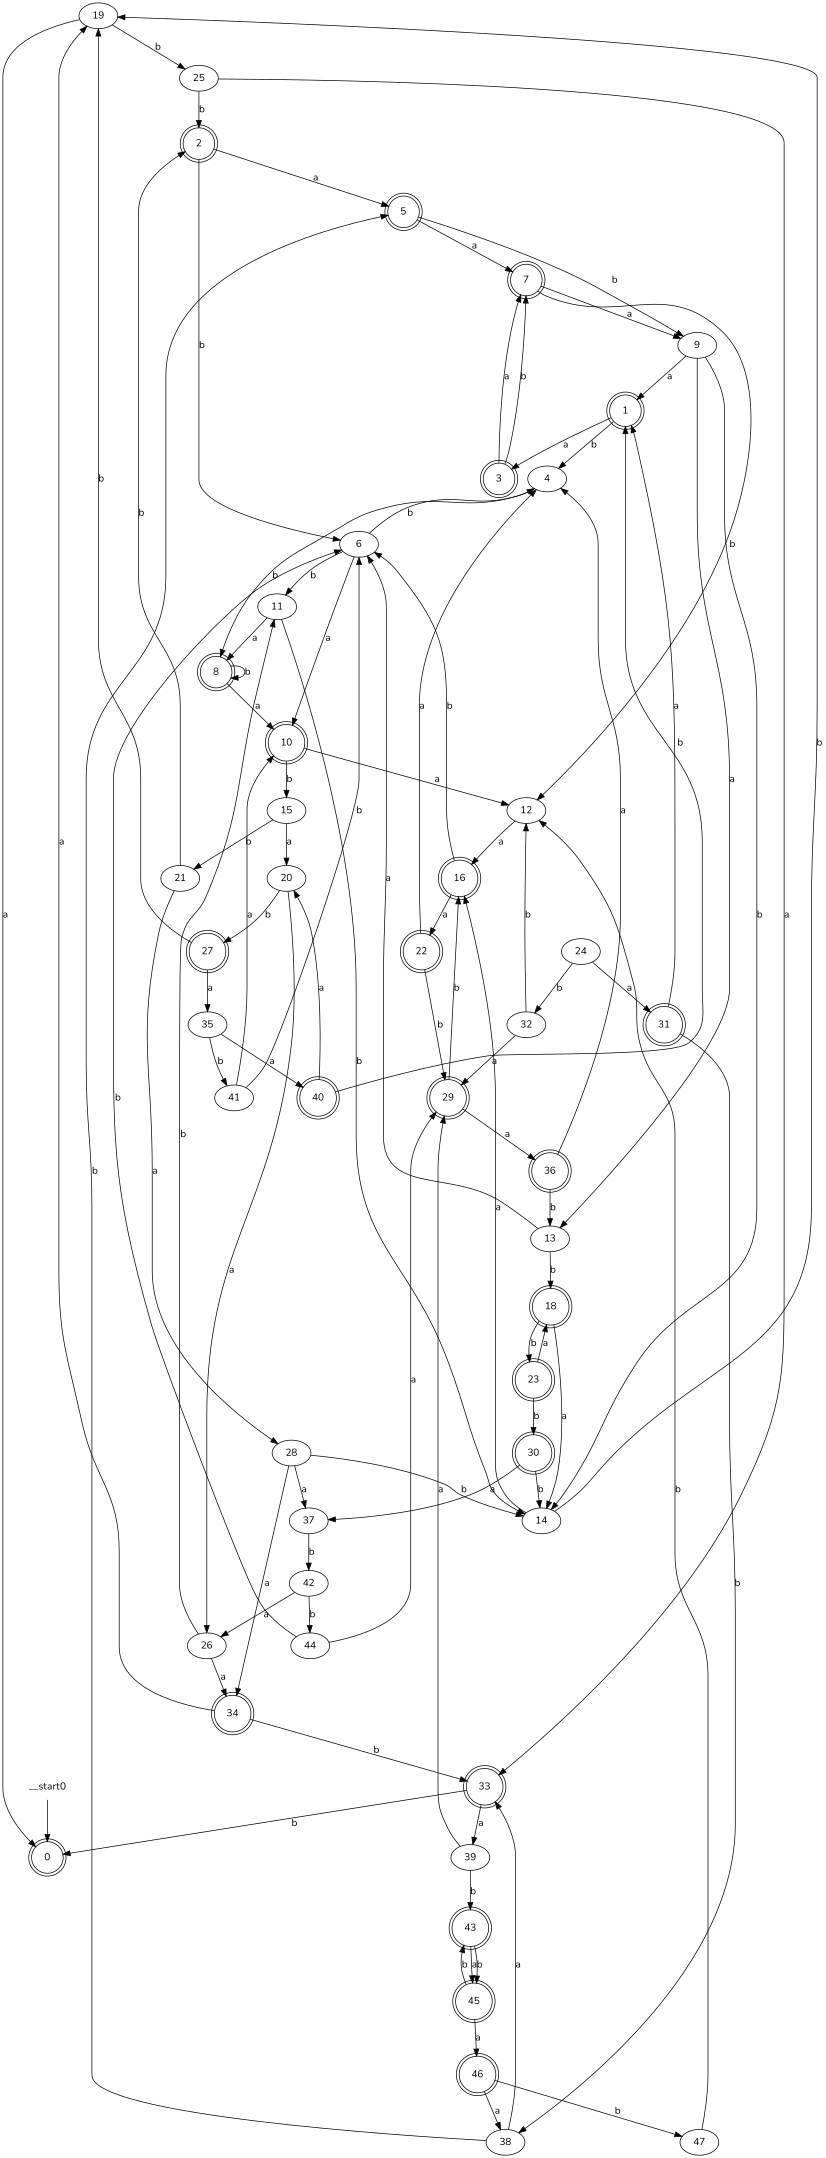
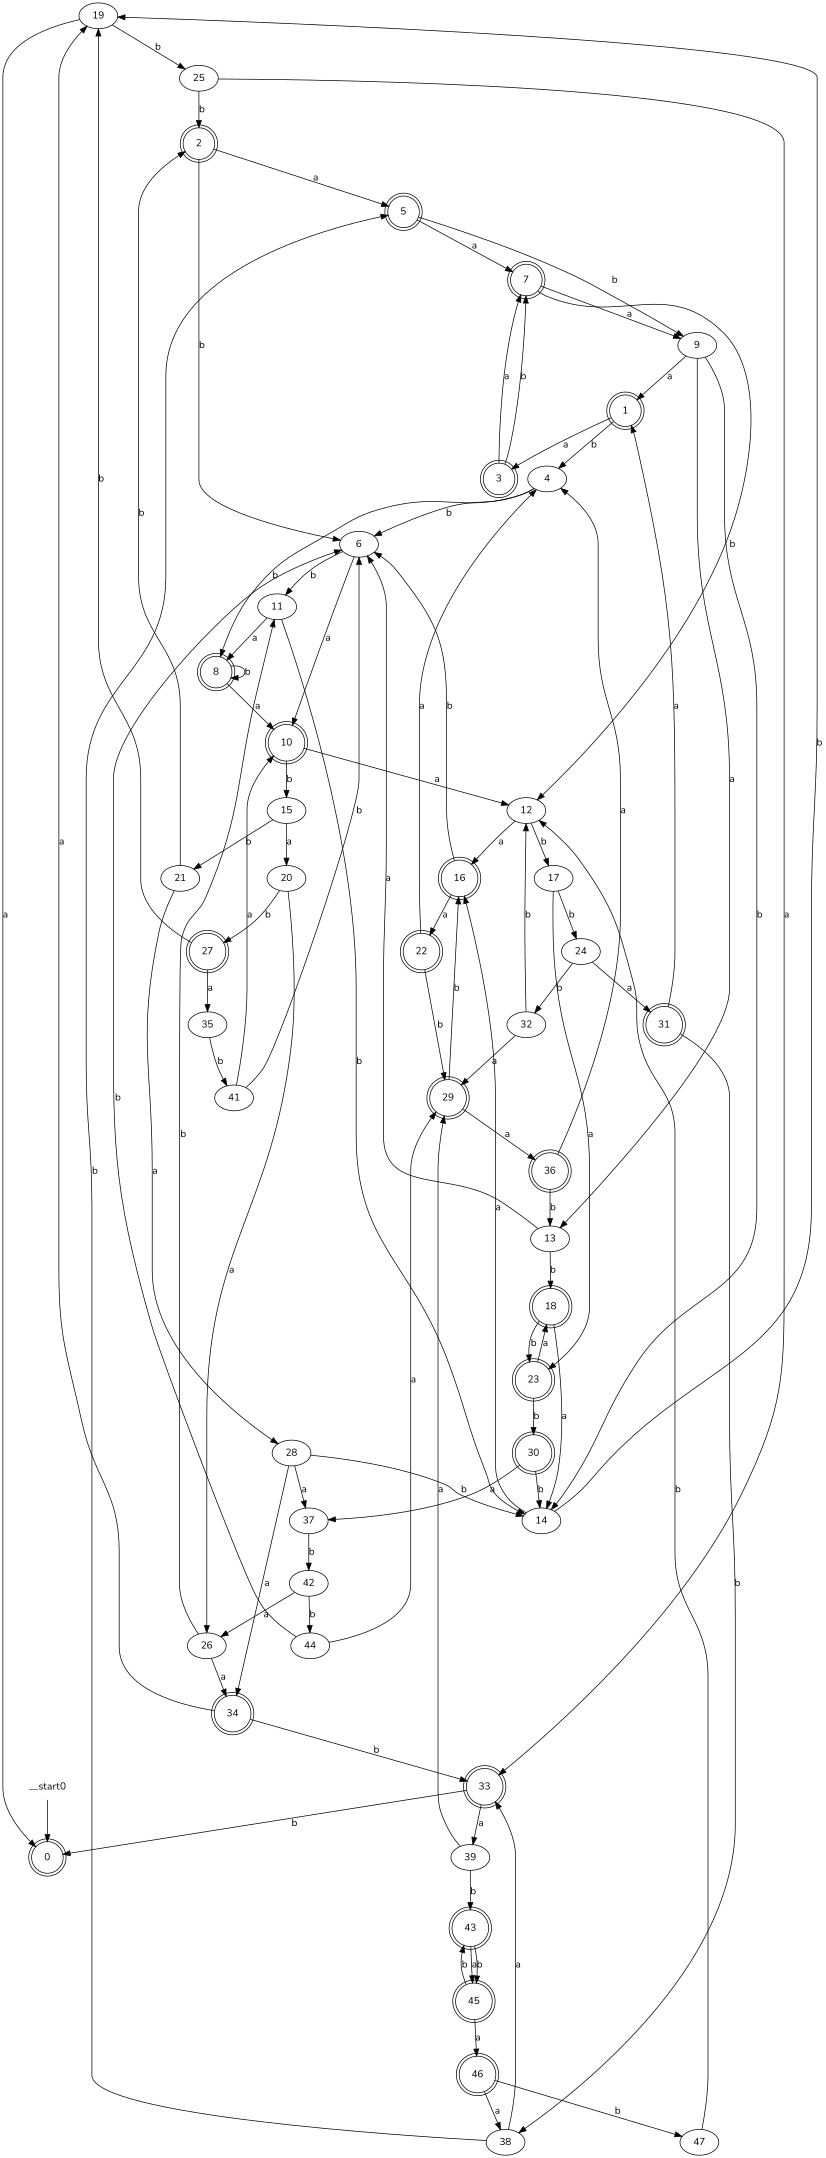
(404, 509) -> (448, 507)
none -> (554, 878)
(318, 1098) -> none
